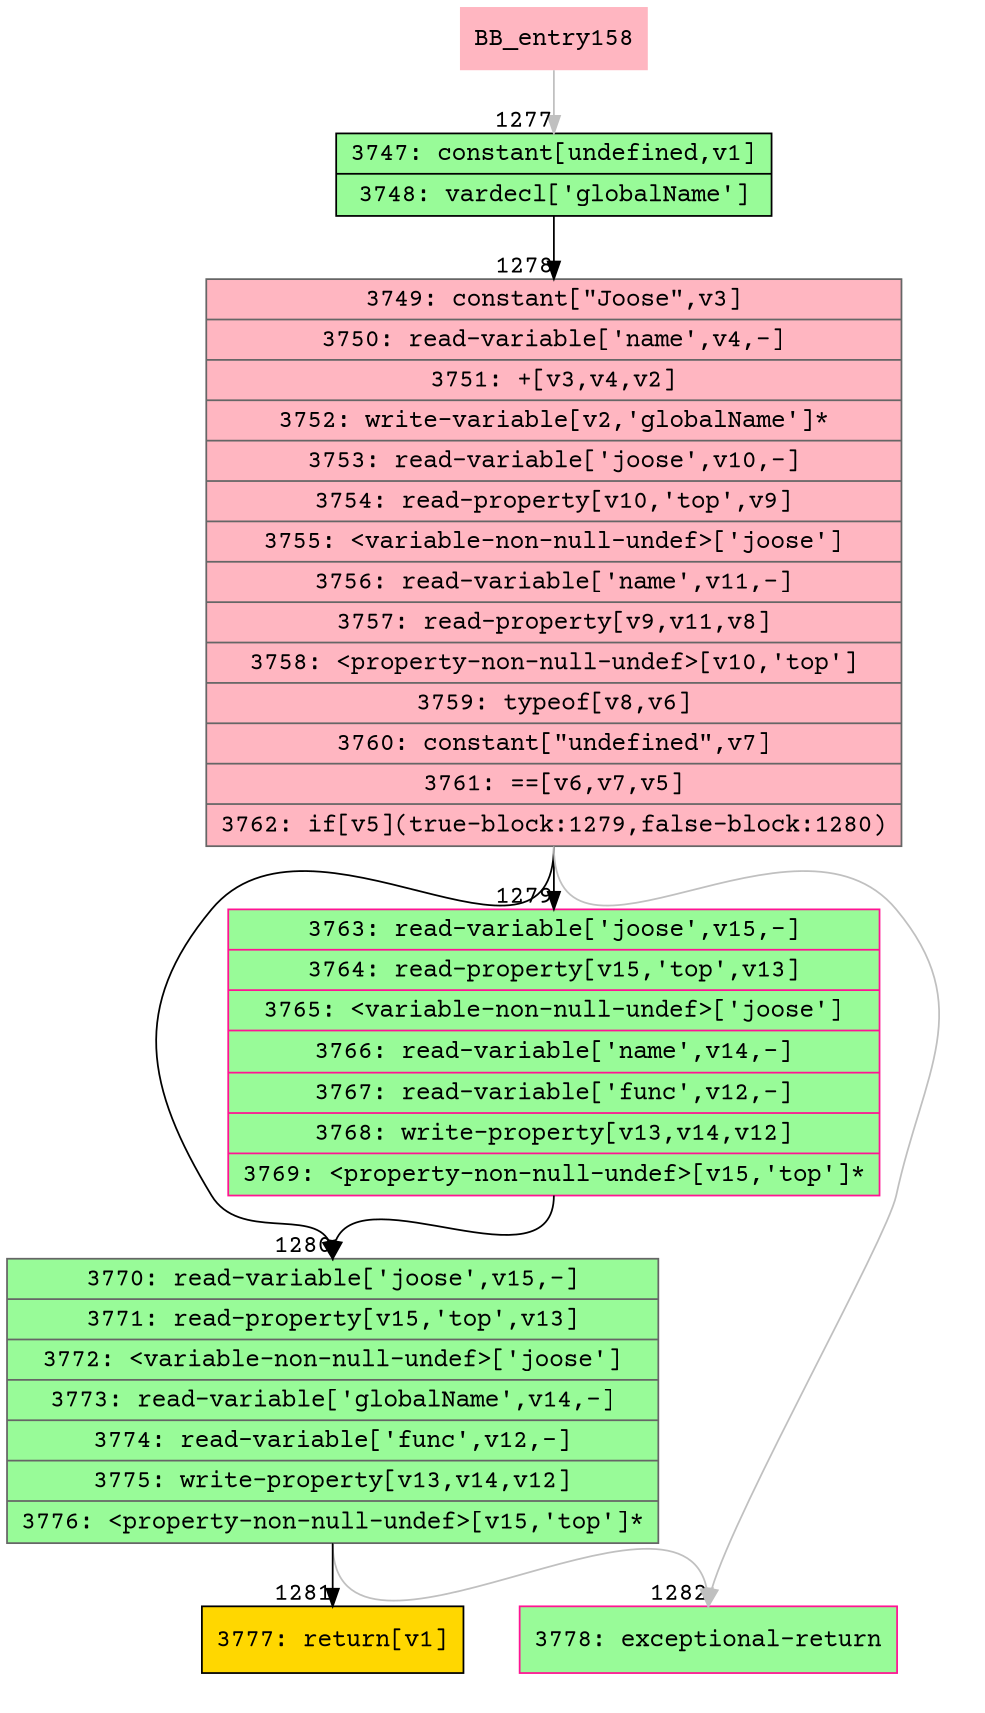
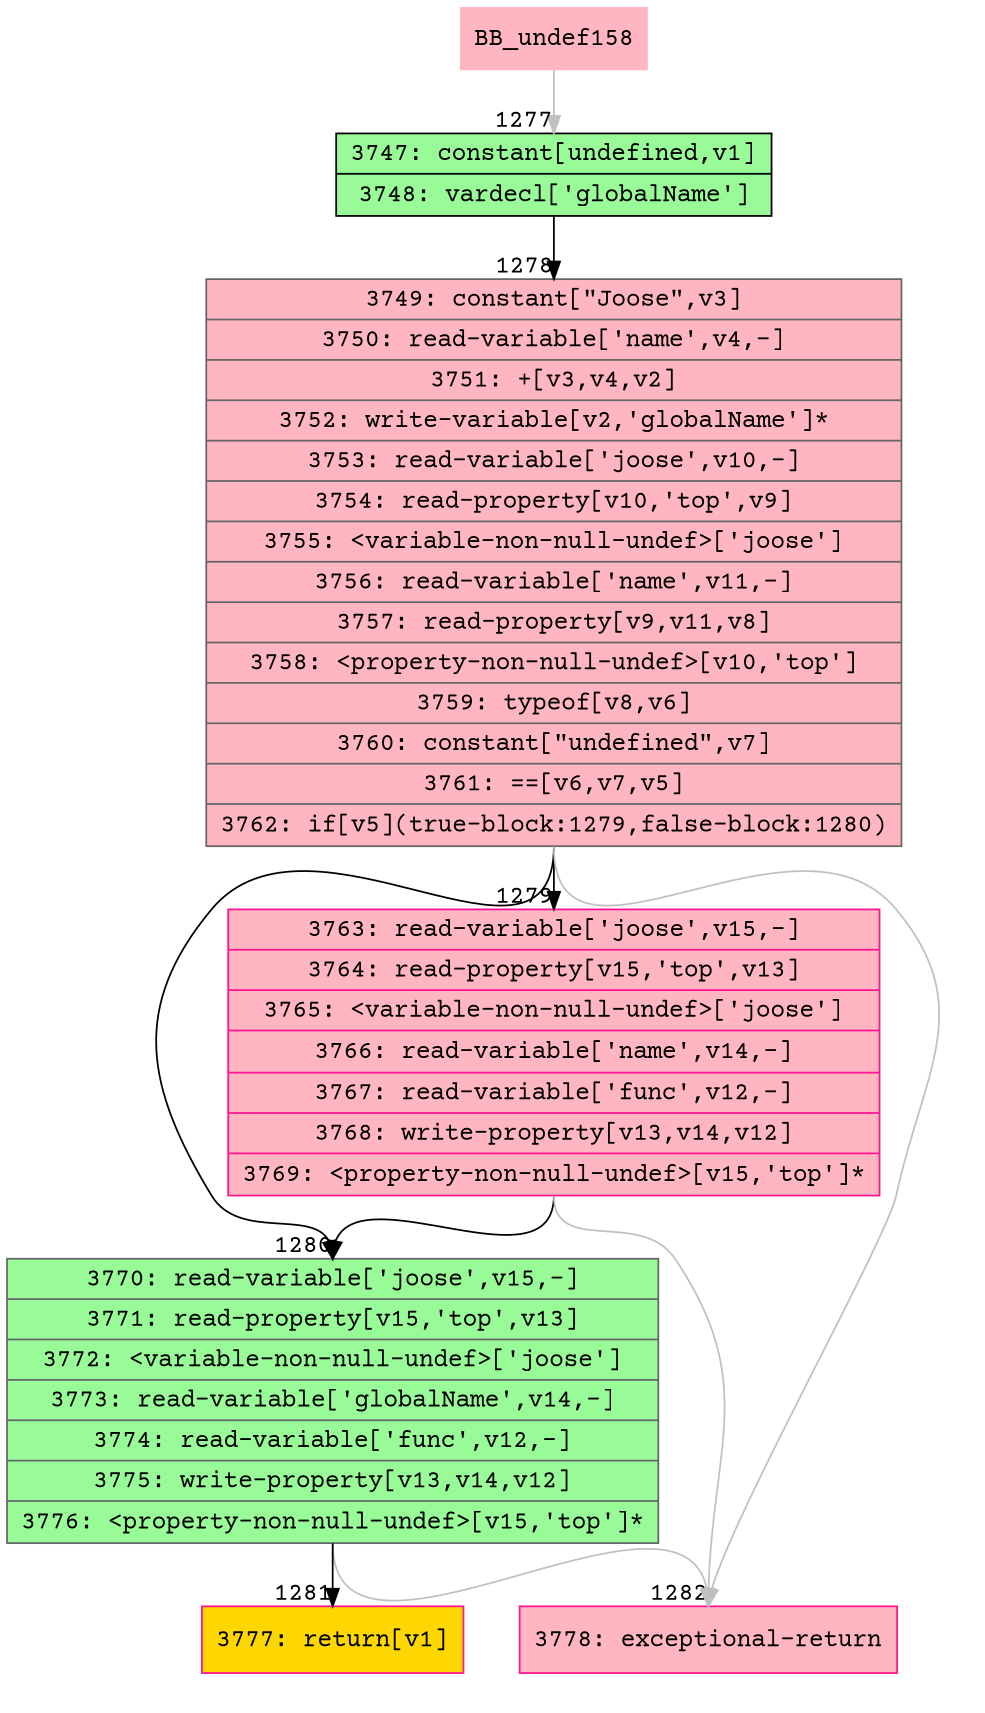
(554, 39) -> (554, 39)
(554, 1052) -> (554, 1052)
none -> (716, 1345)
(333, 1640) -> (333, 1640)
(708, 1640) -> (708, 1640)
